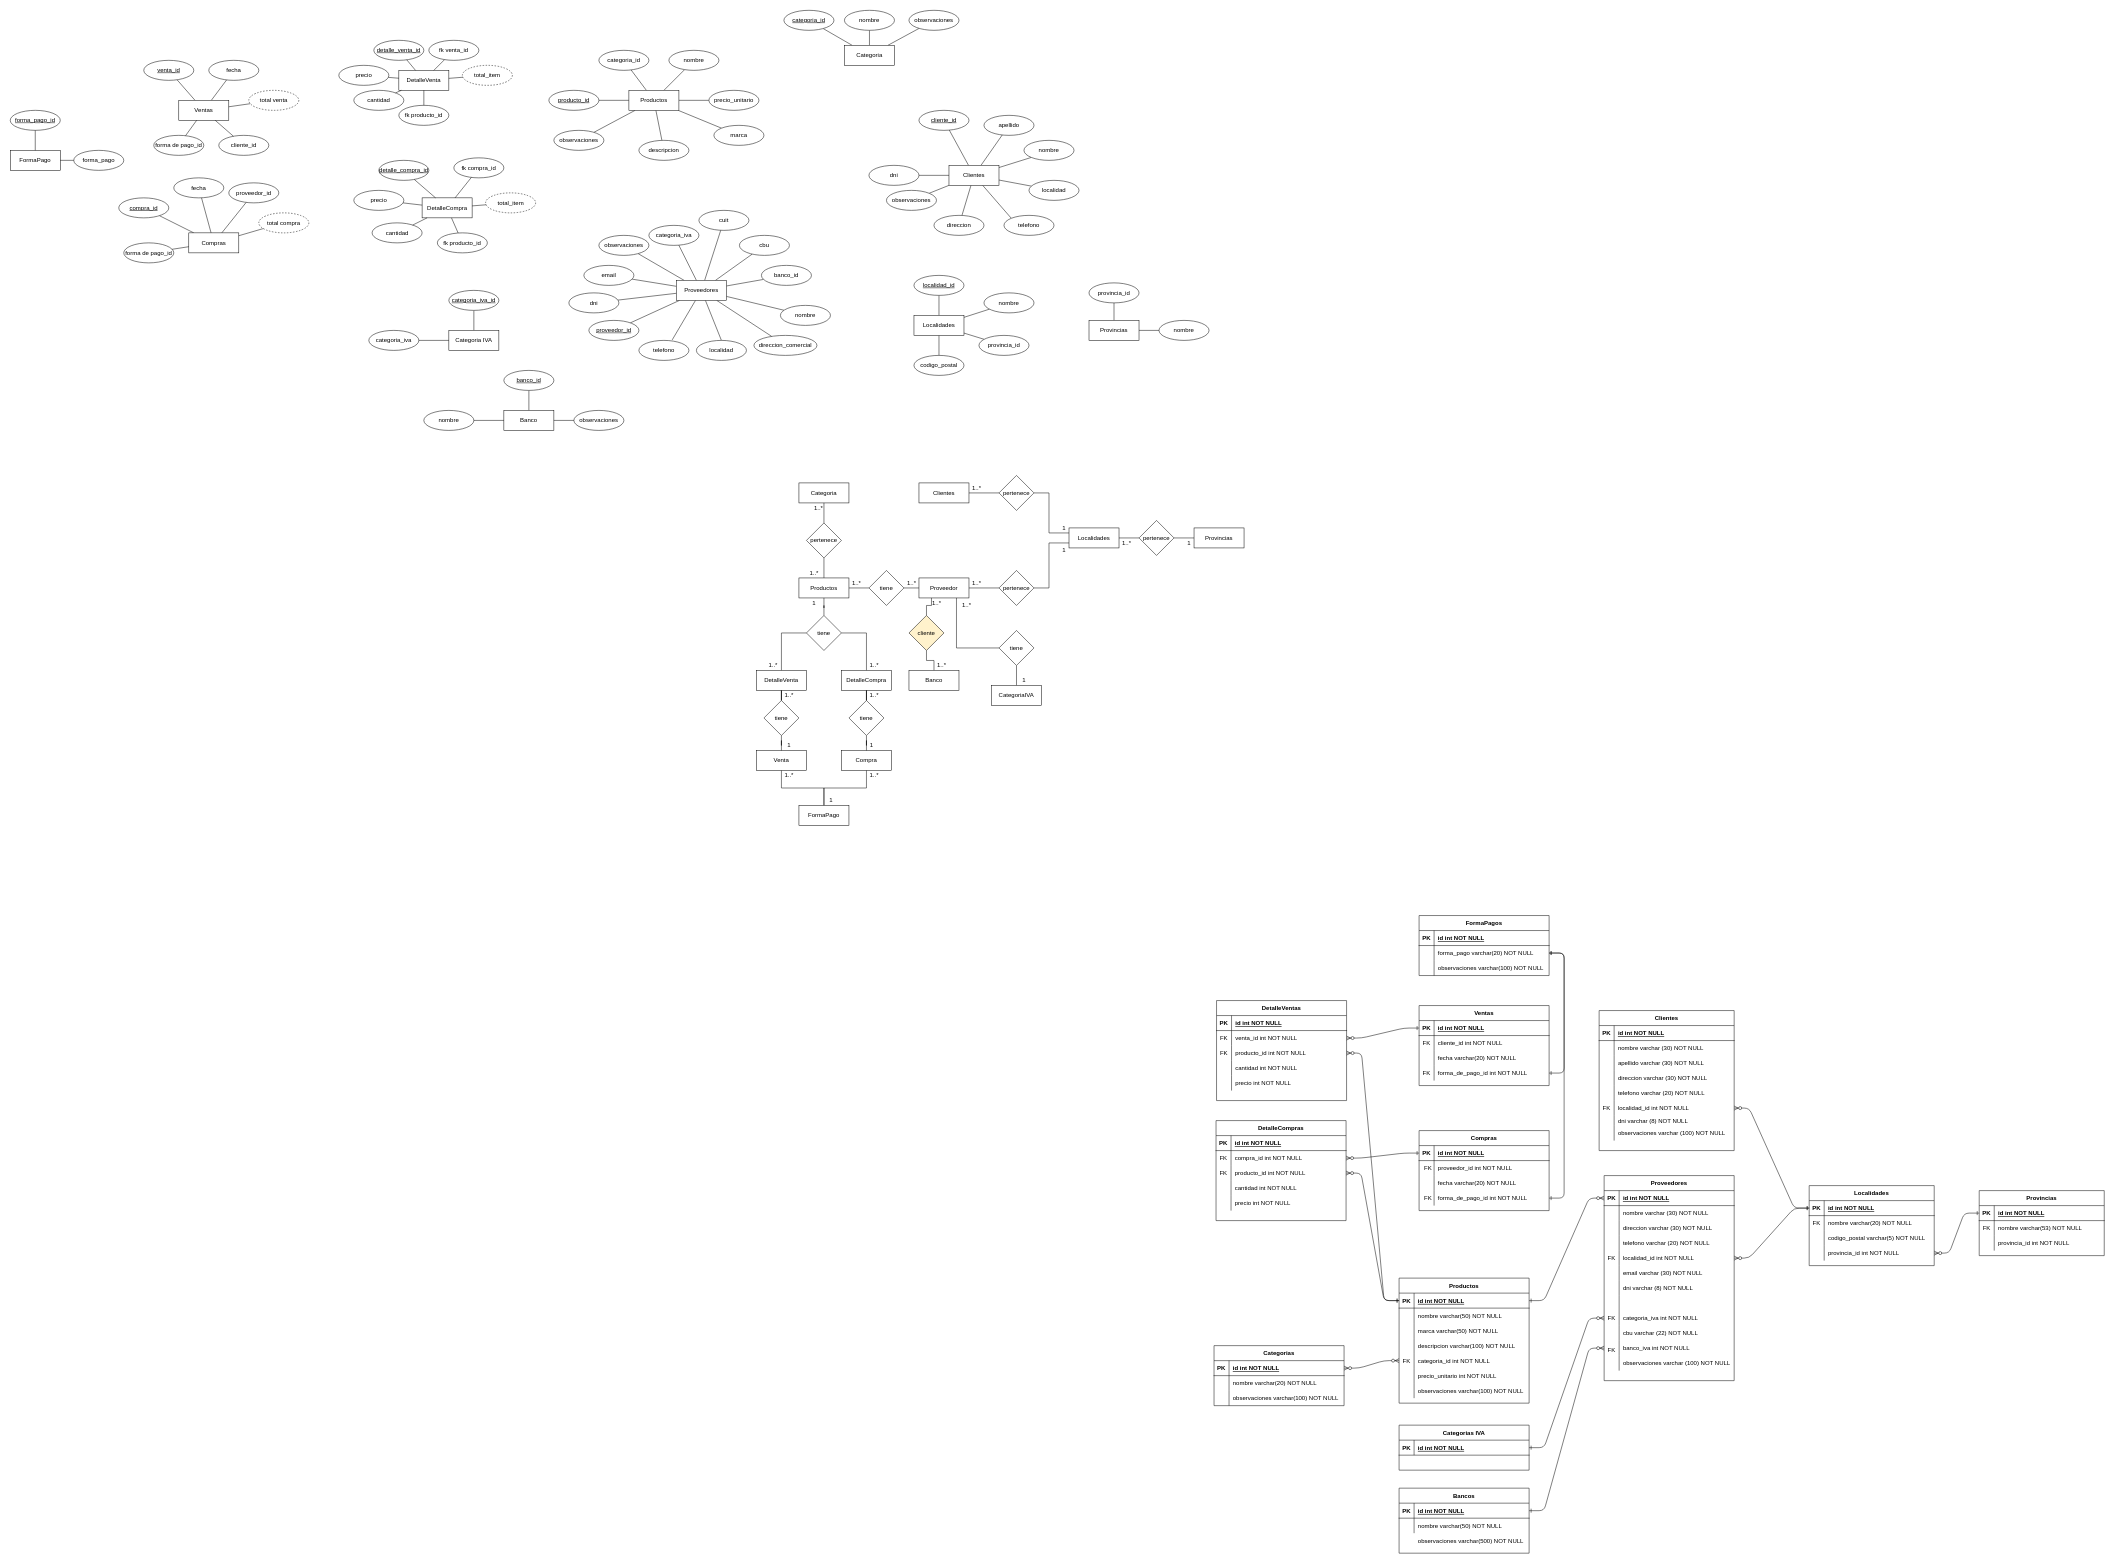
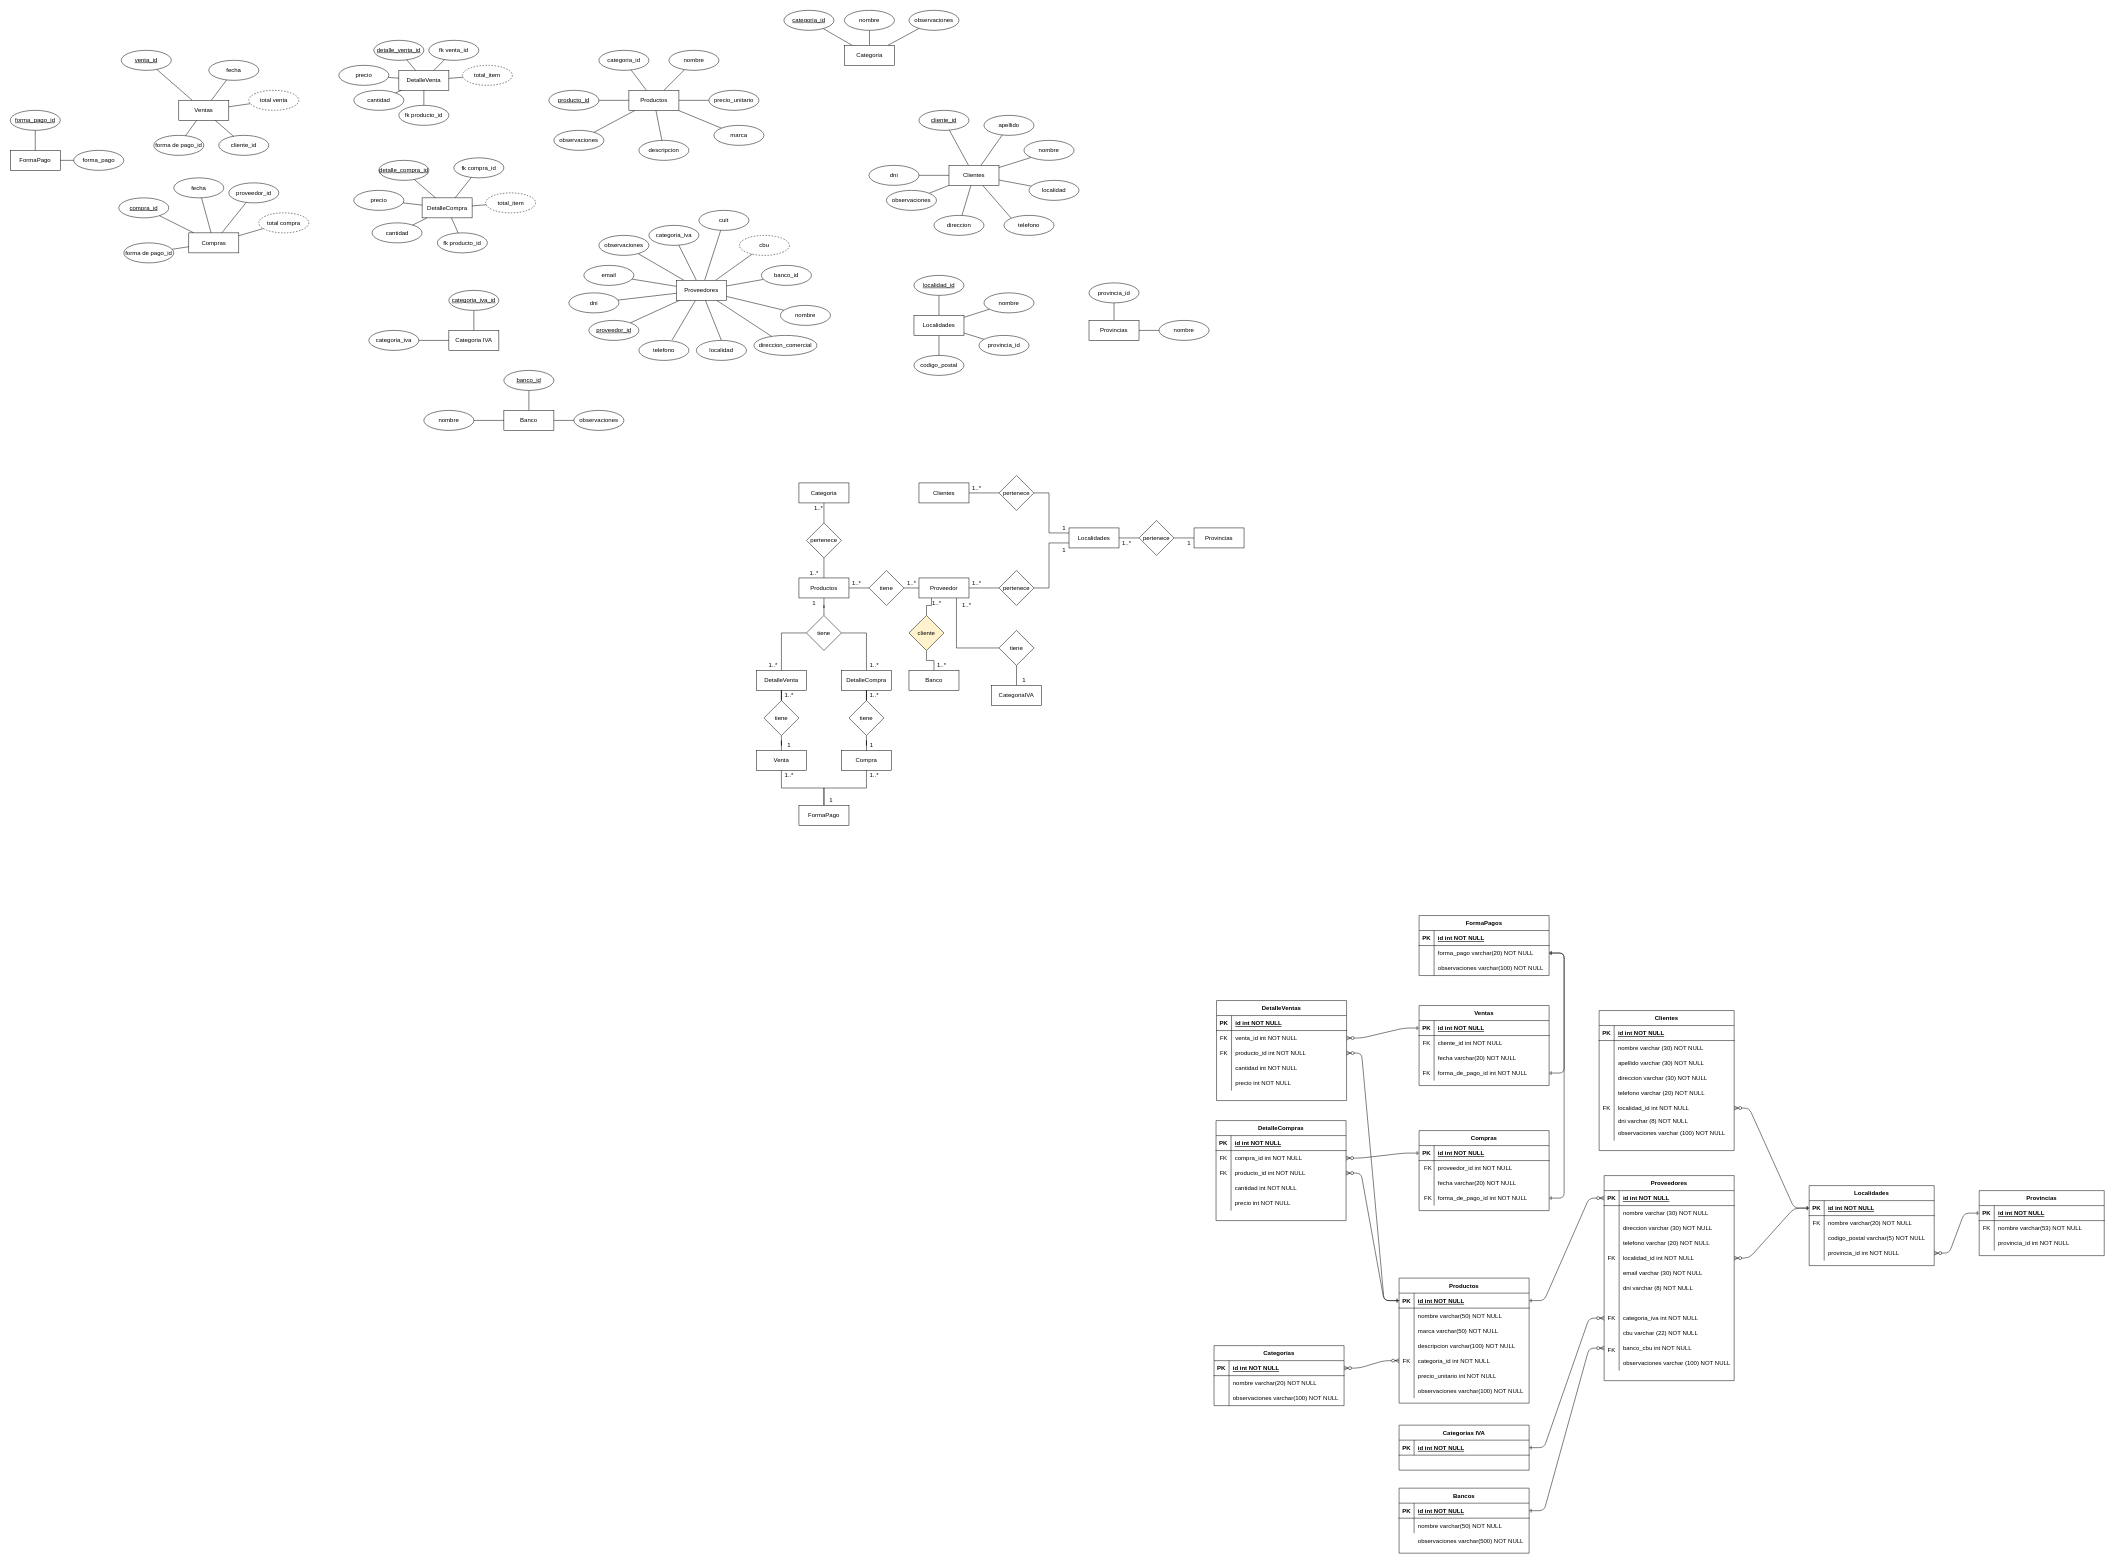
(169, 70) -> (146, 60)
(764, 245) -> (764, 245)
(1656, 1348) -> (1656, 1348)
